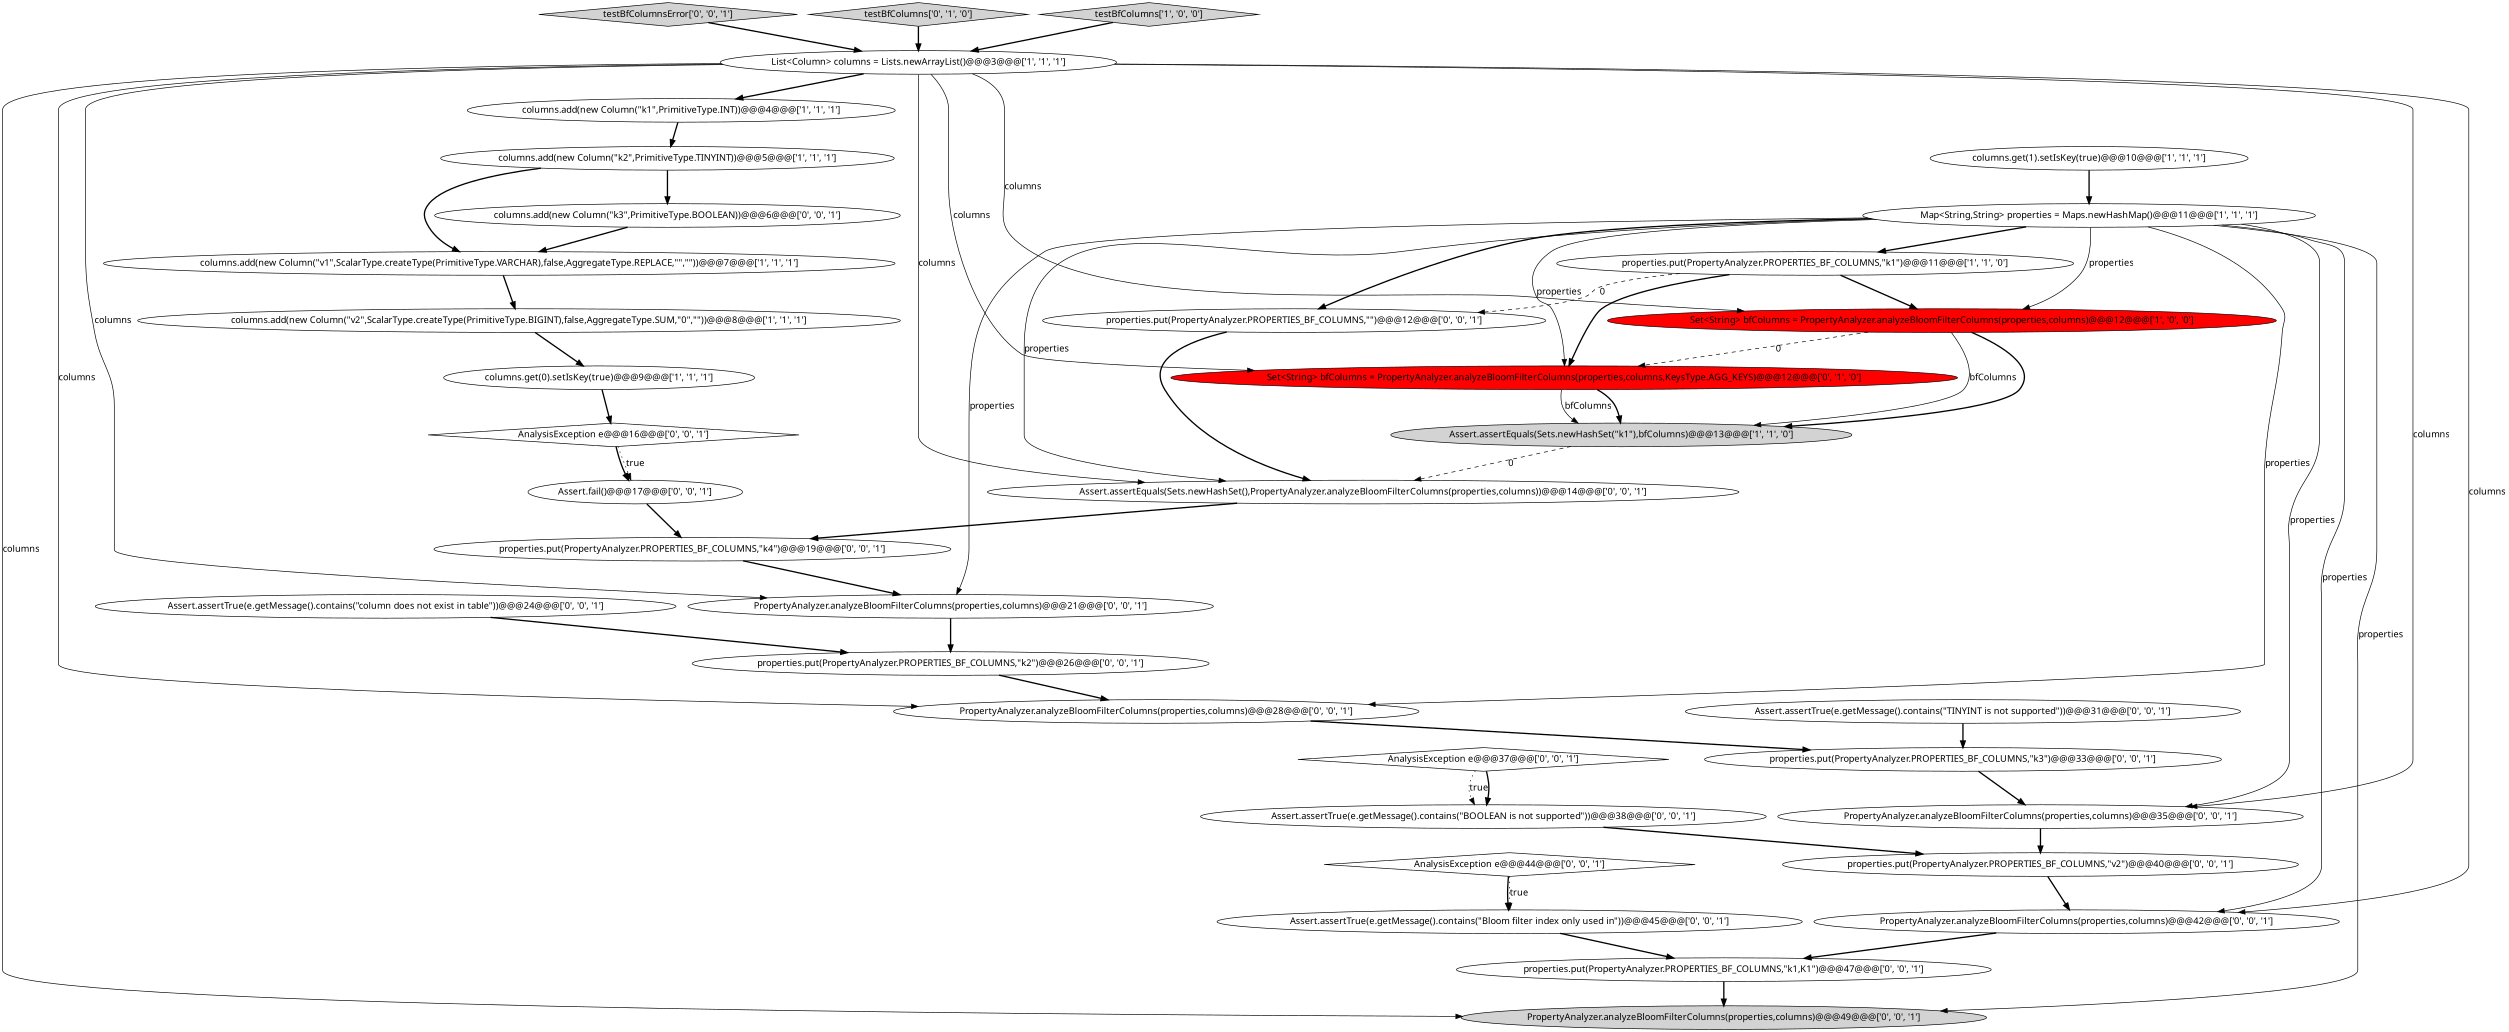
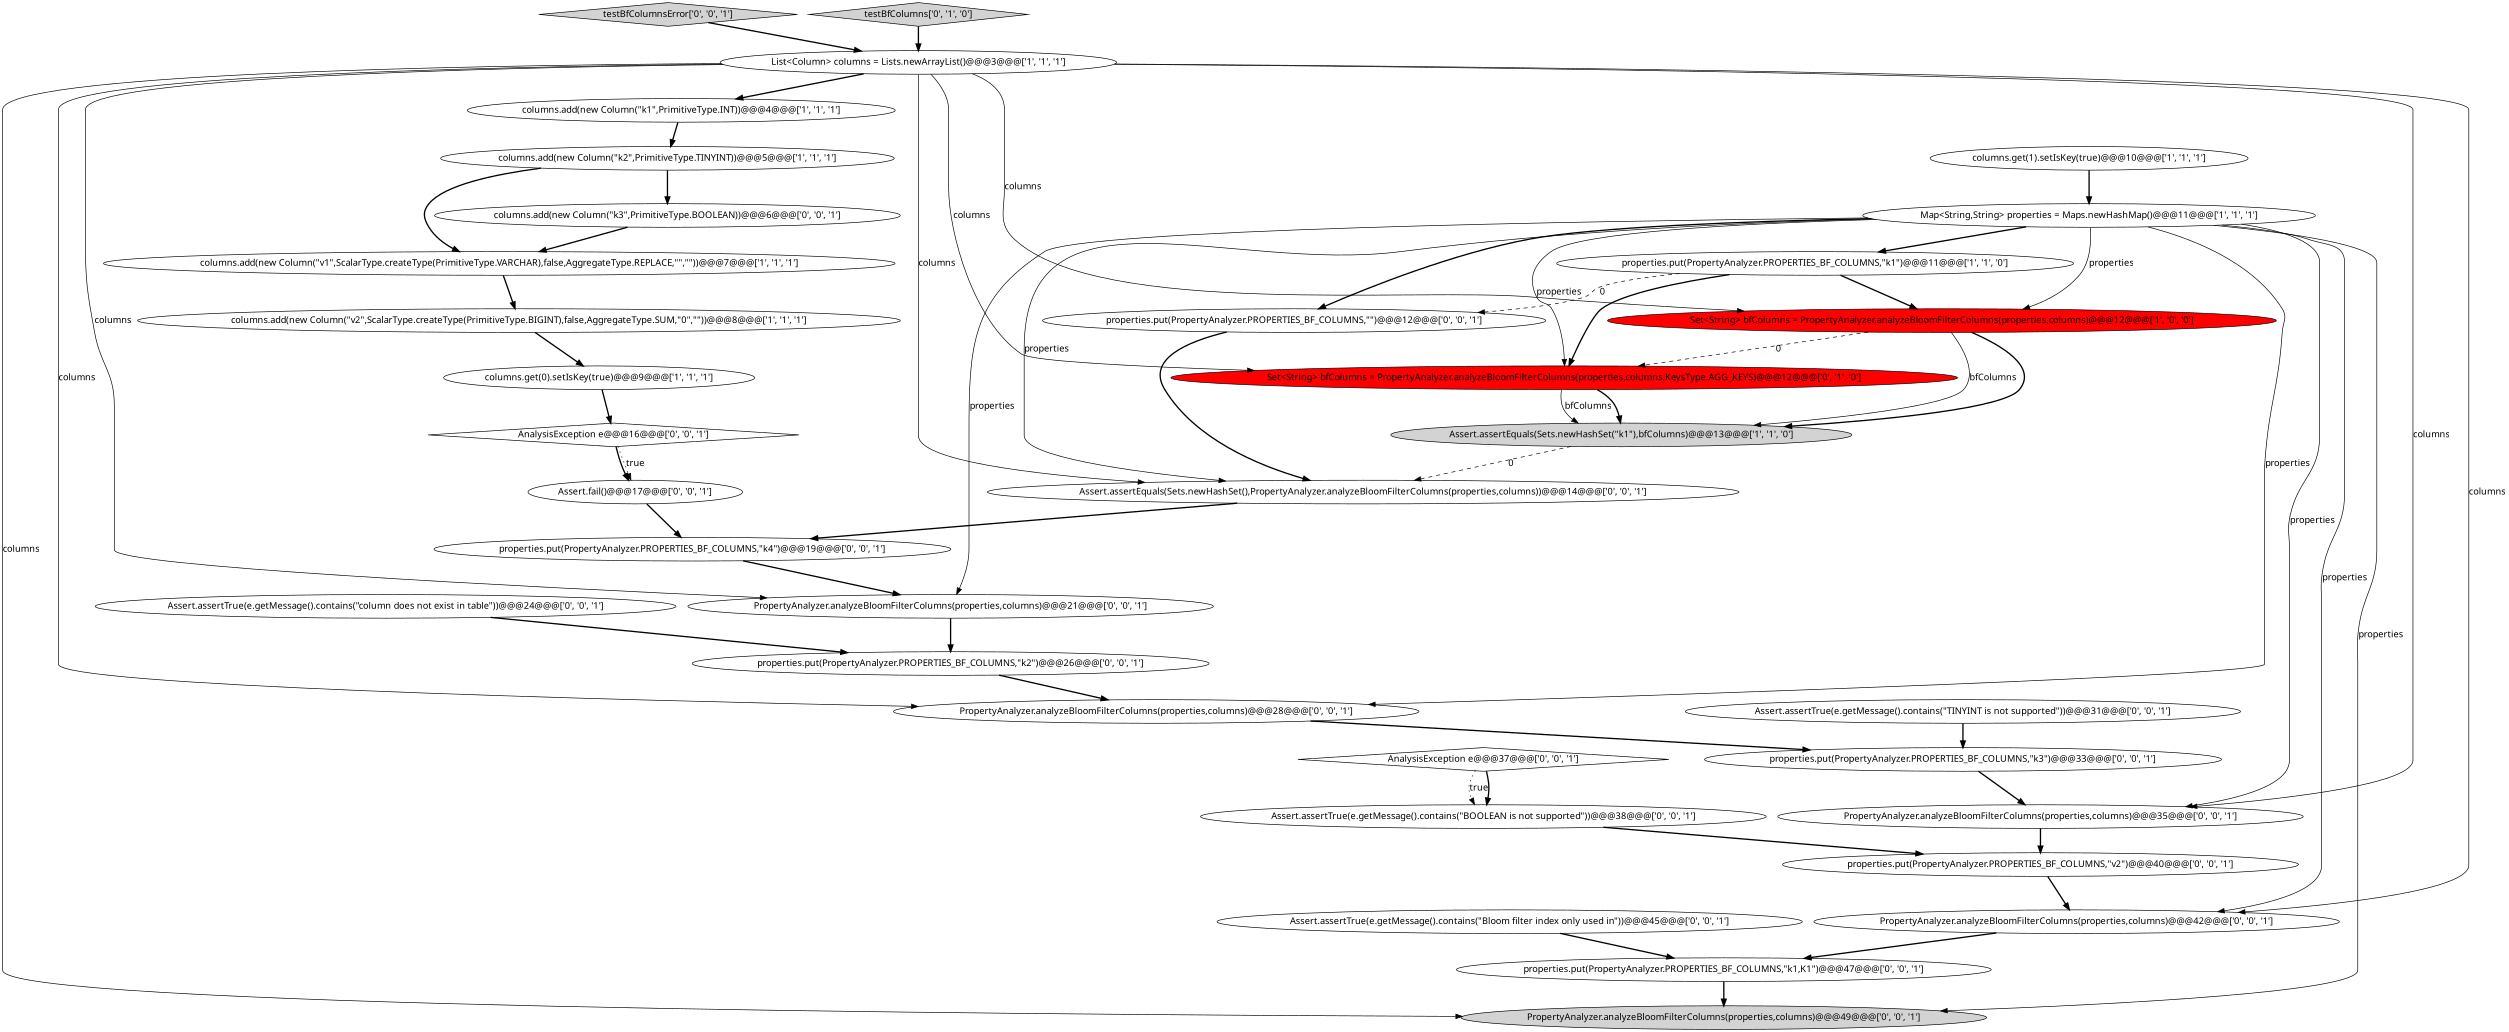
(1149, 14) -> none
(1510, 865) -> none
